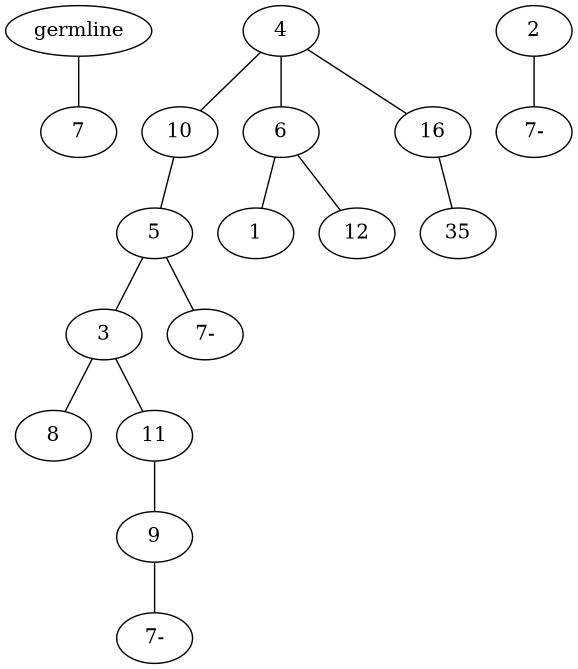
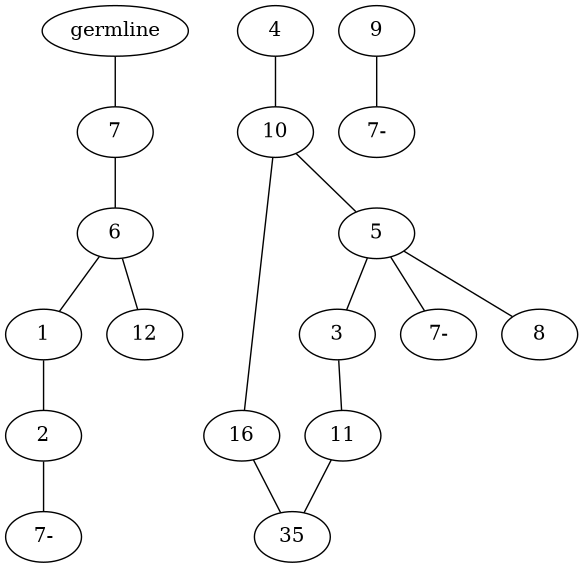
(281, 82) -> (115, 183)
(357, 82) -> (259, 284)
none -> (44, 385)
(79, 385) -> (458, 284)
(155, 486) -> (318, 486)
